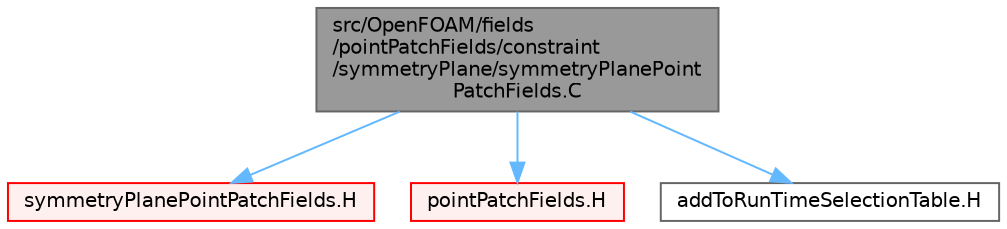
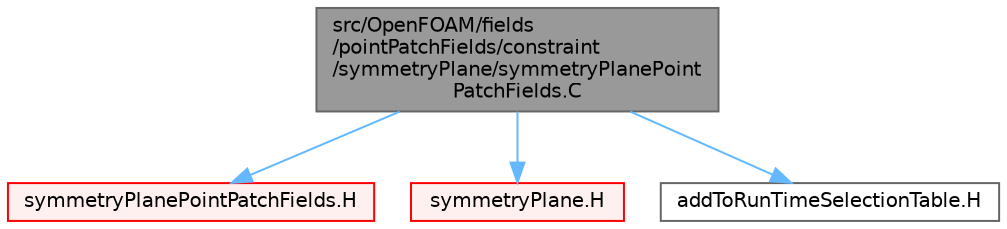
(517, 202) -> (517, 202)
